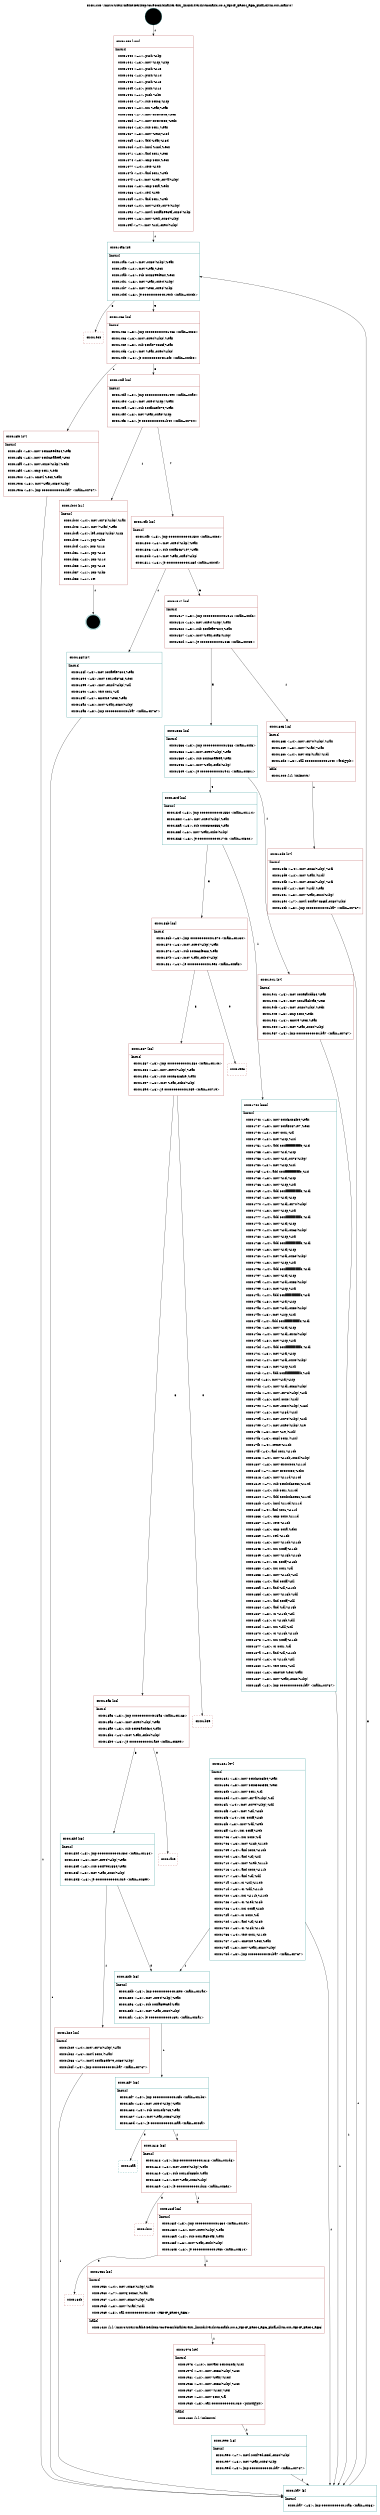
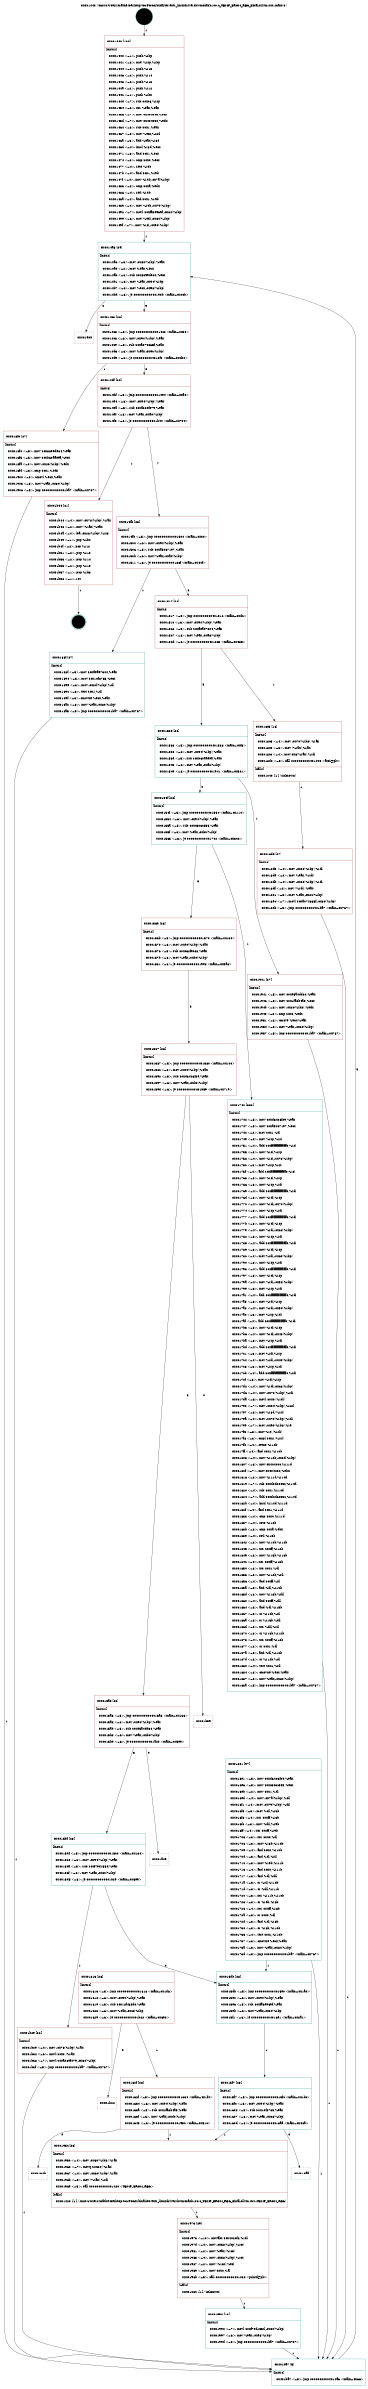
(237, 1070) -> none
(175, 2134) -> (223, 2134)
